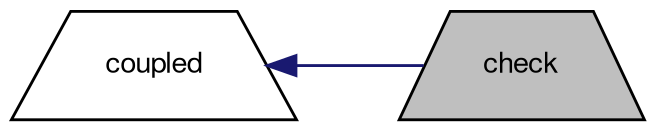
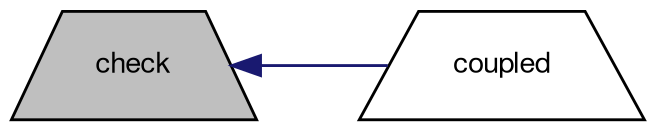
(360, 66) -> (324, 66)
